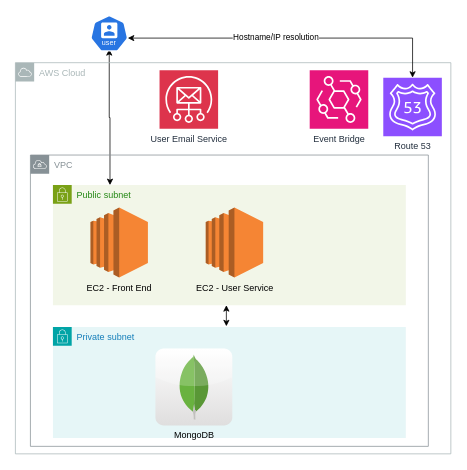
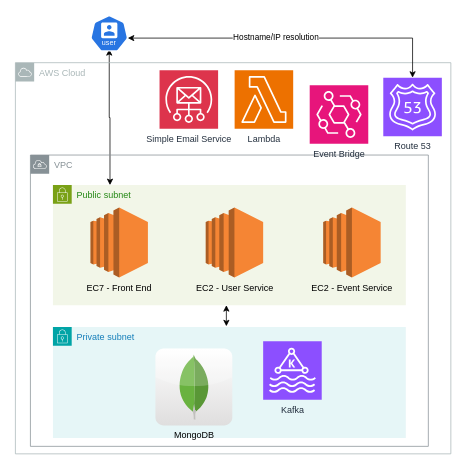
none -> (264, 99)
(339, 99) -> (339, 114)
(189, 139) -> (189, 139)
none -> (352, 242)
(119, 288) -> (119, 288)
none -> (292, 370)
